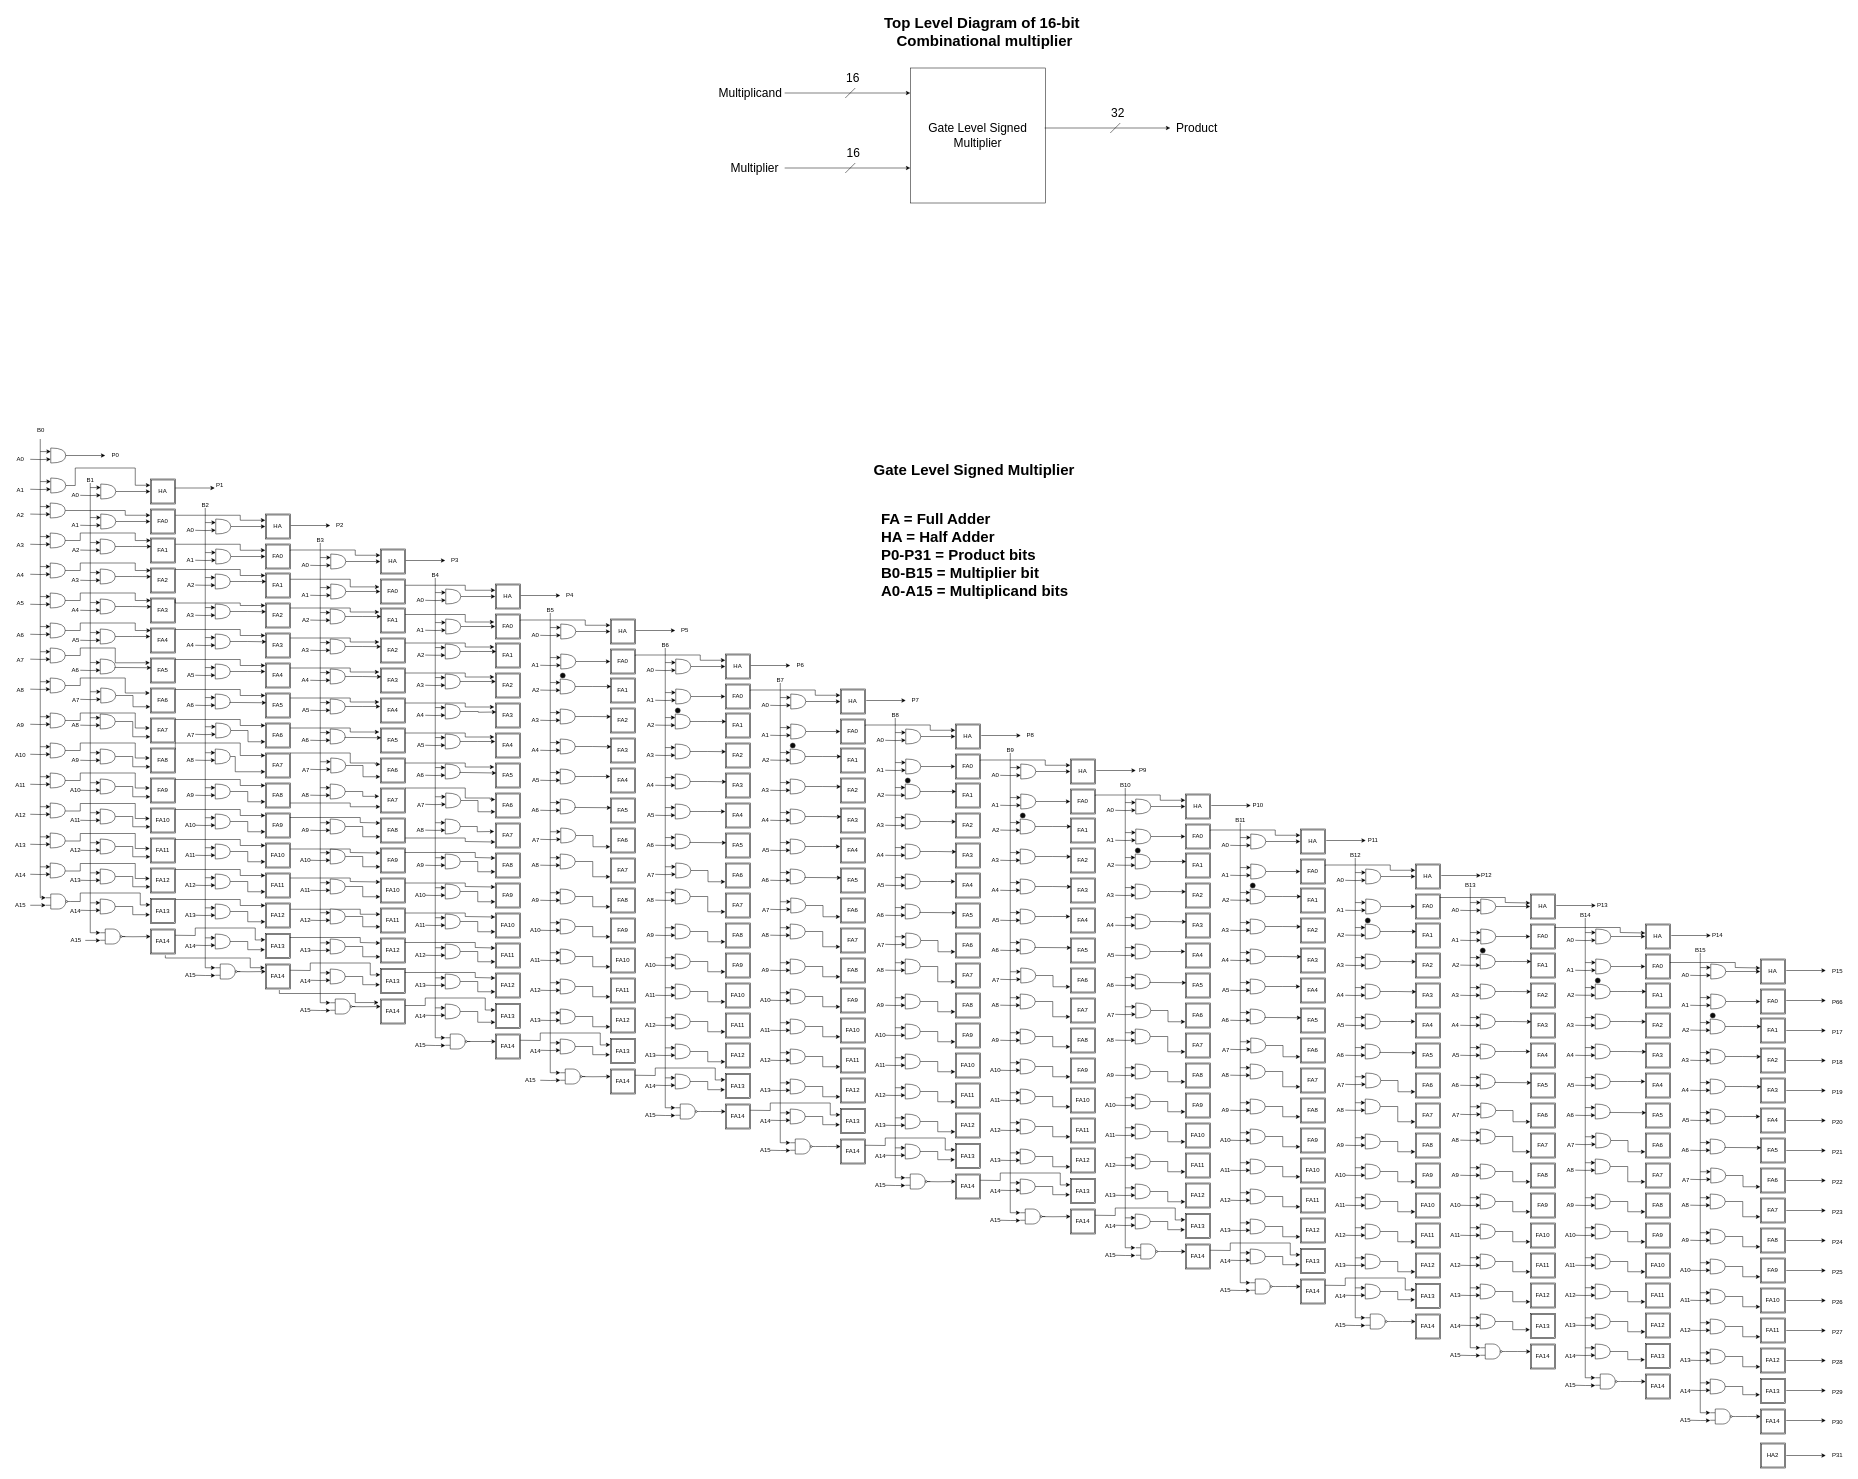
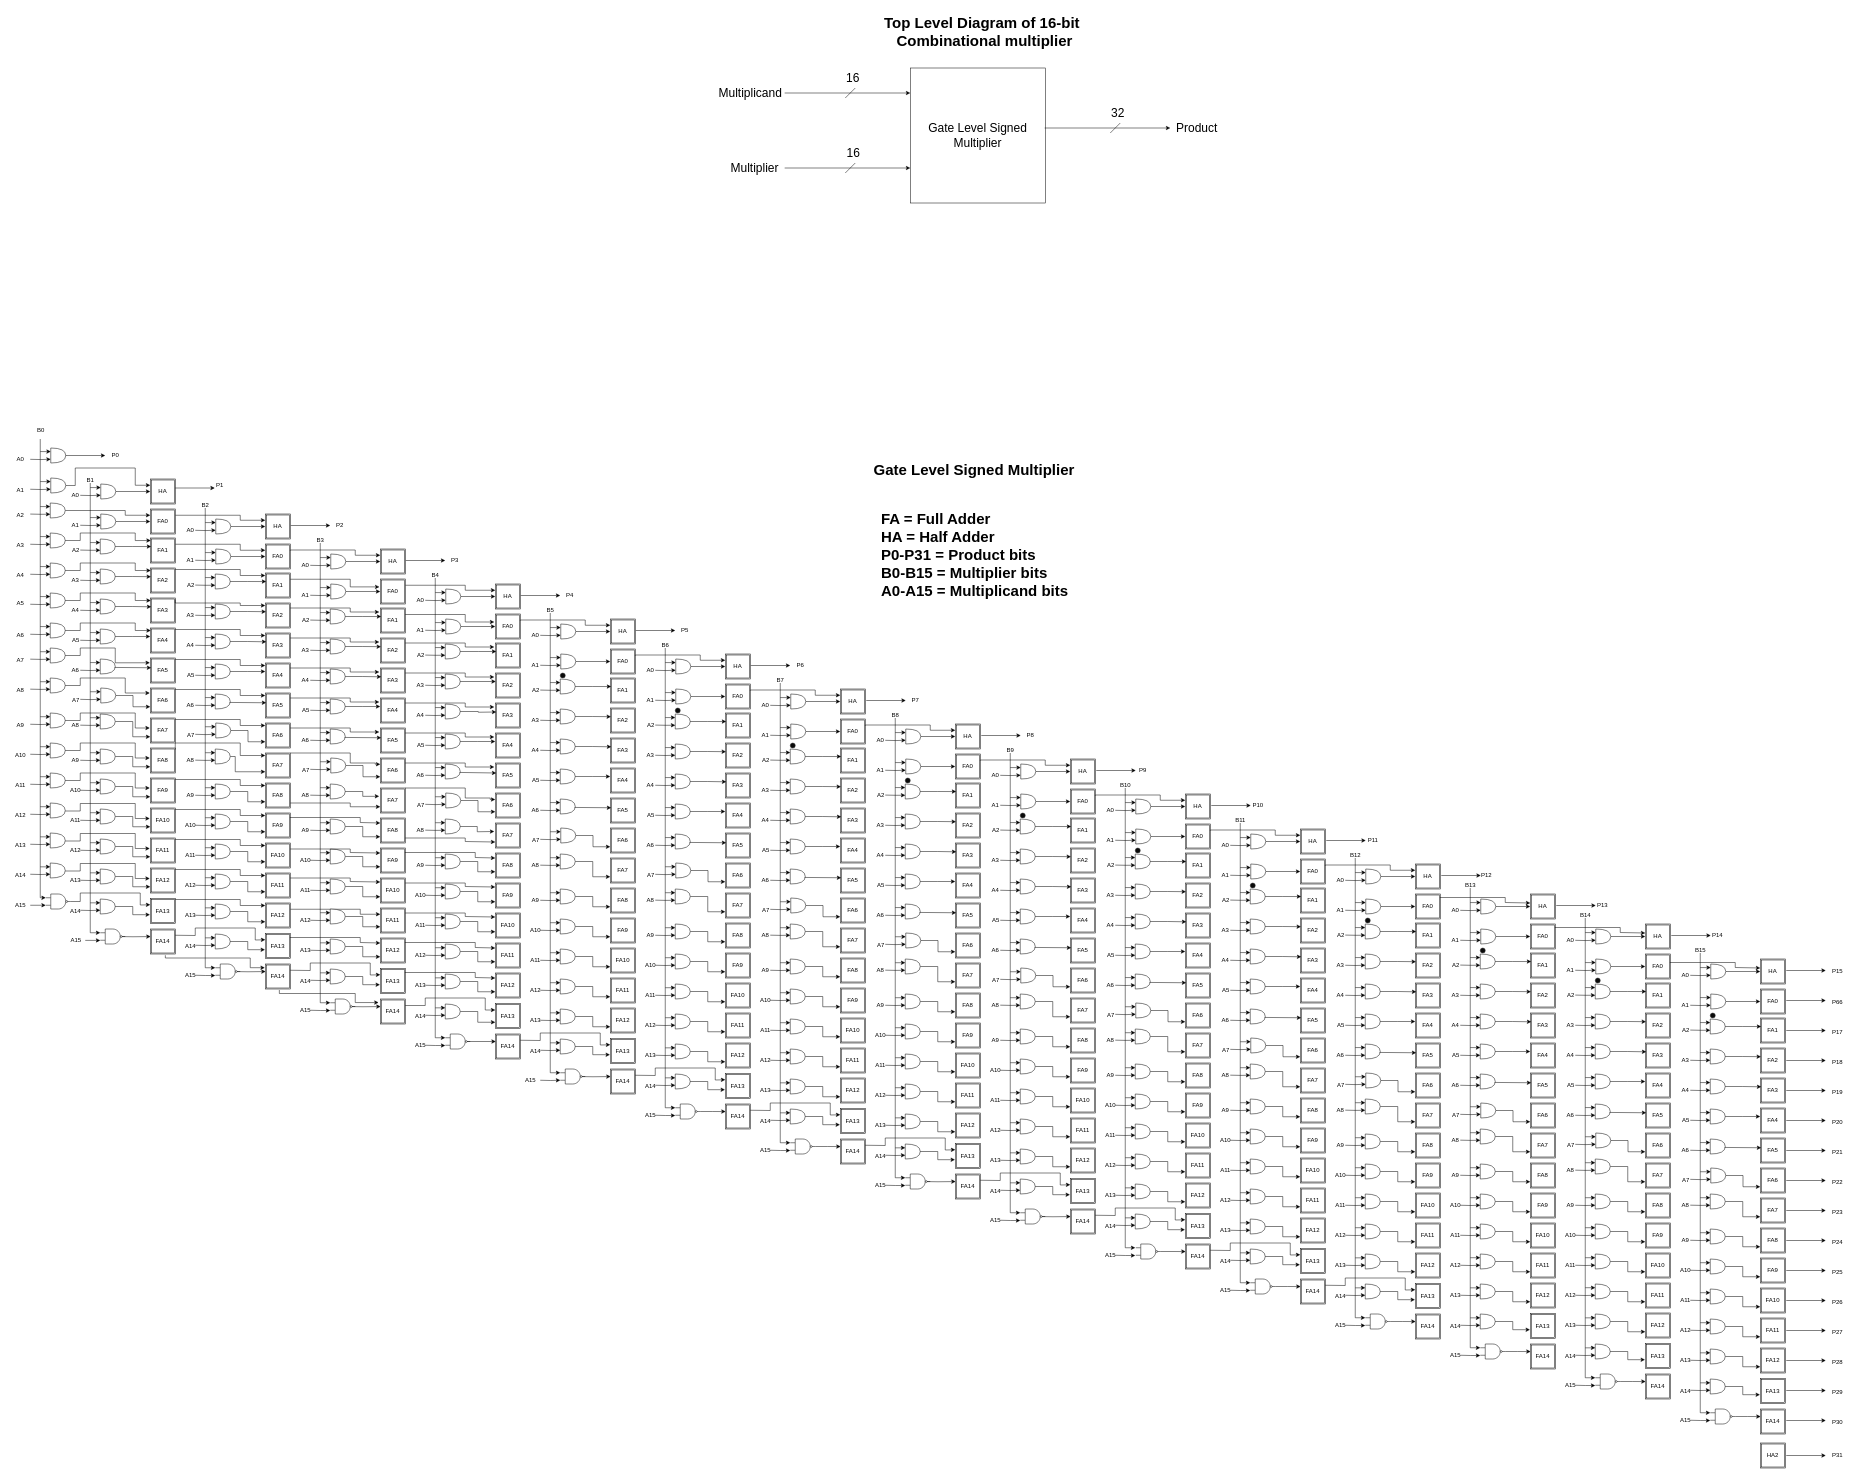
(919, 528) -> (919, 528)
